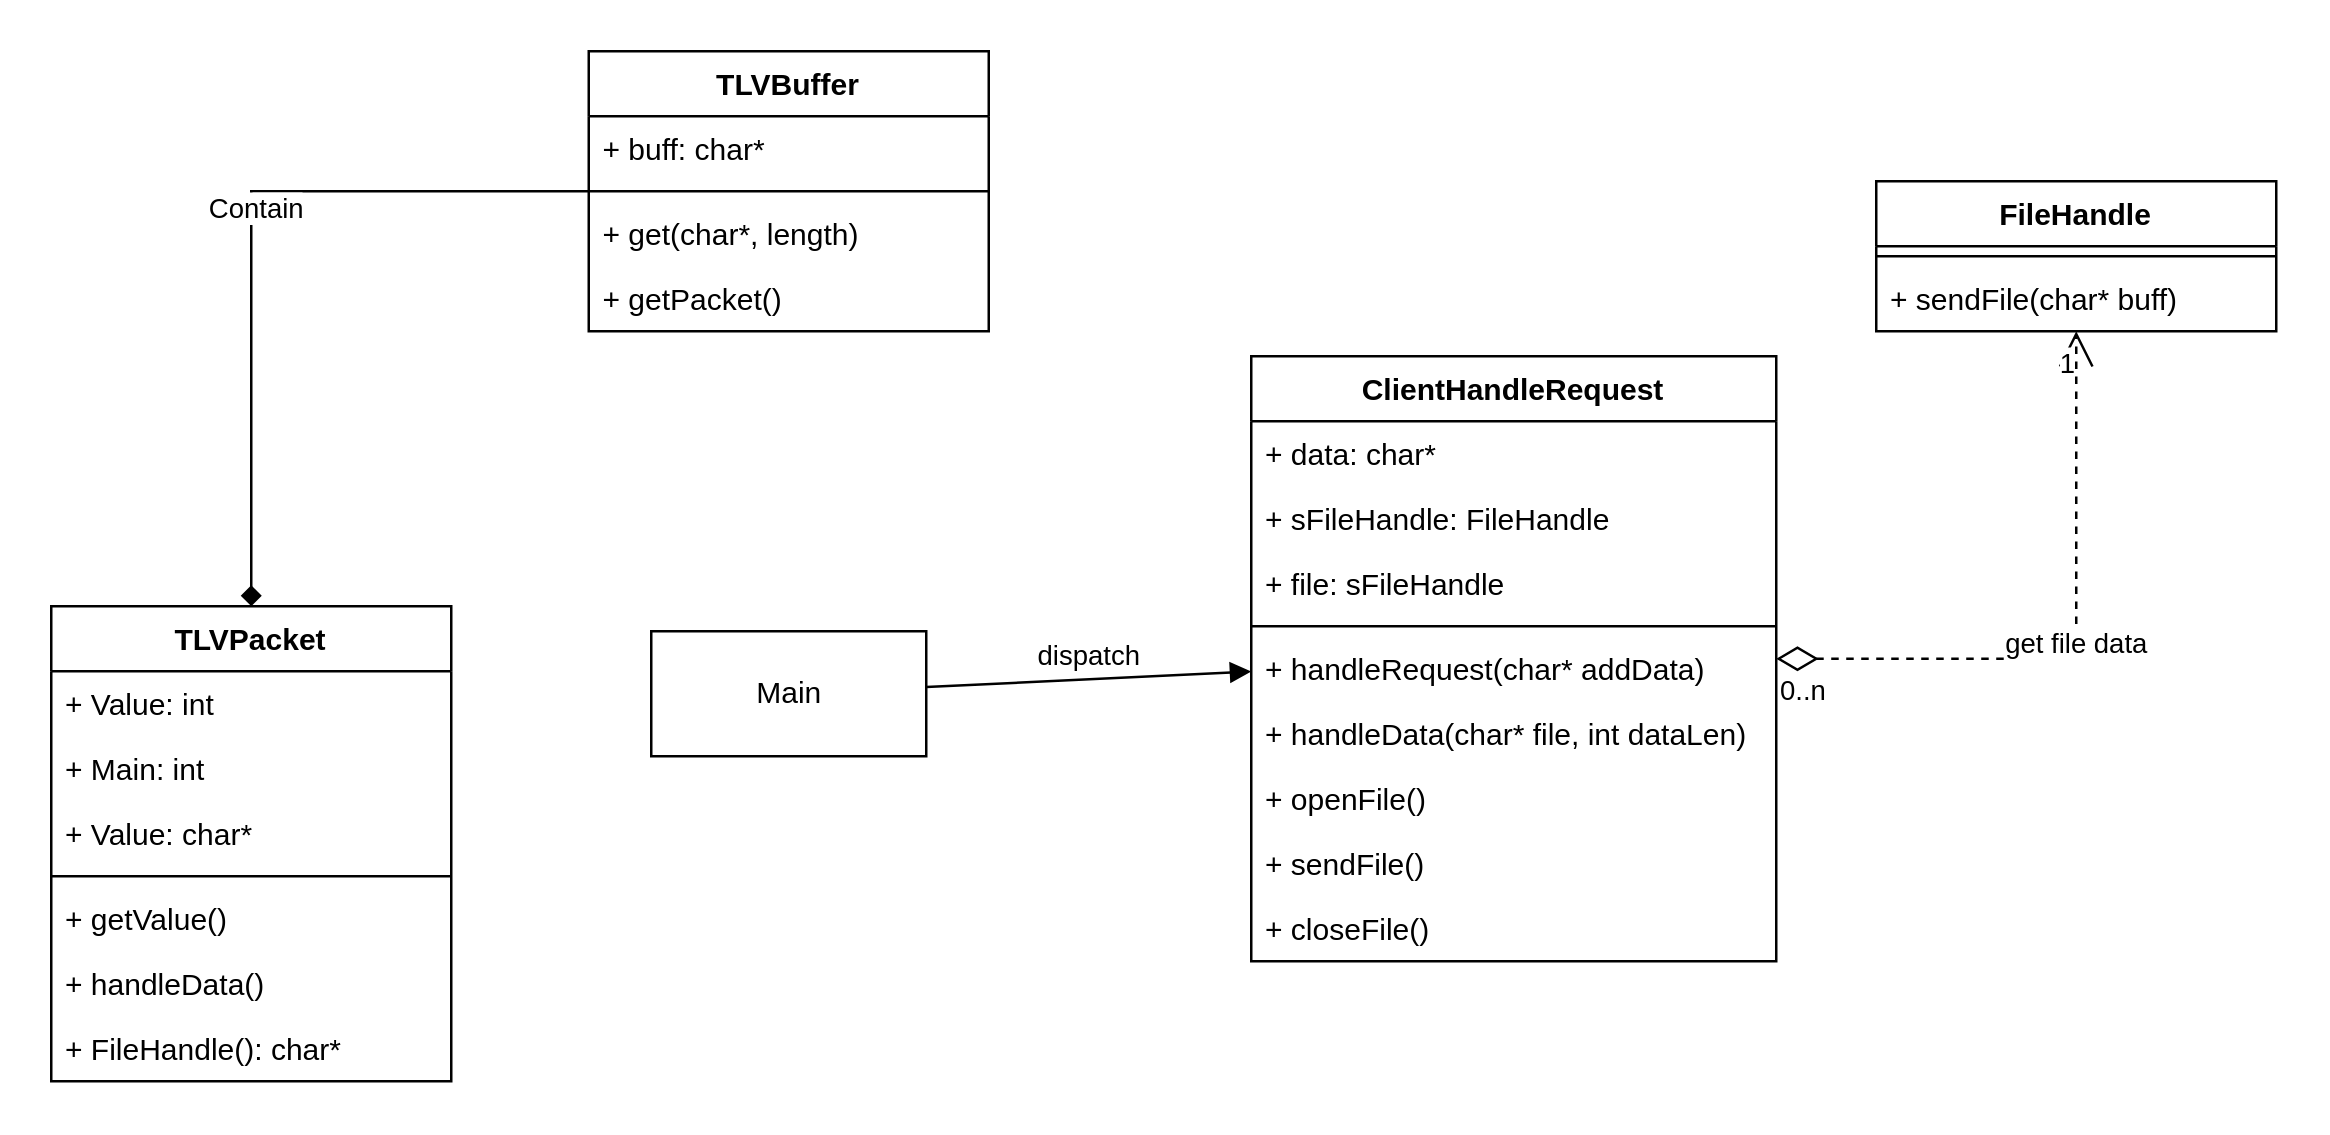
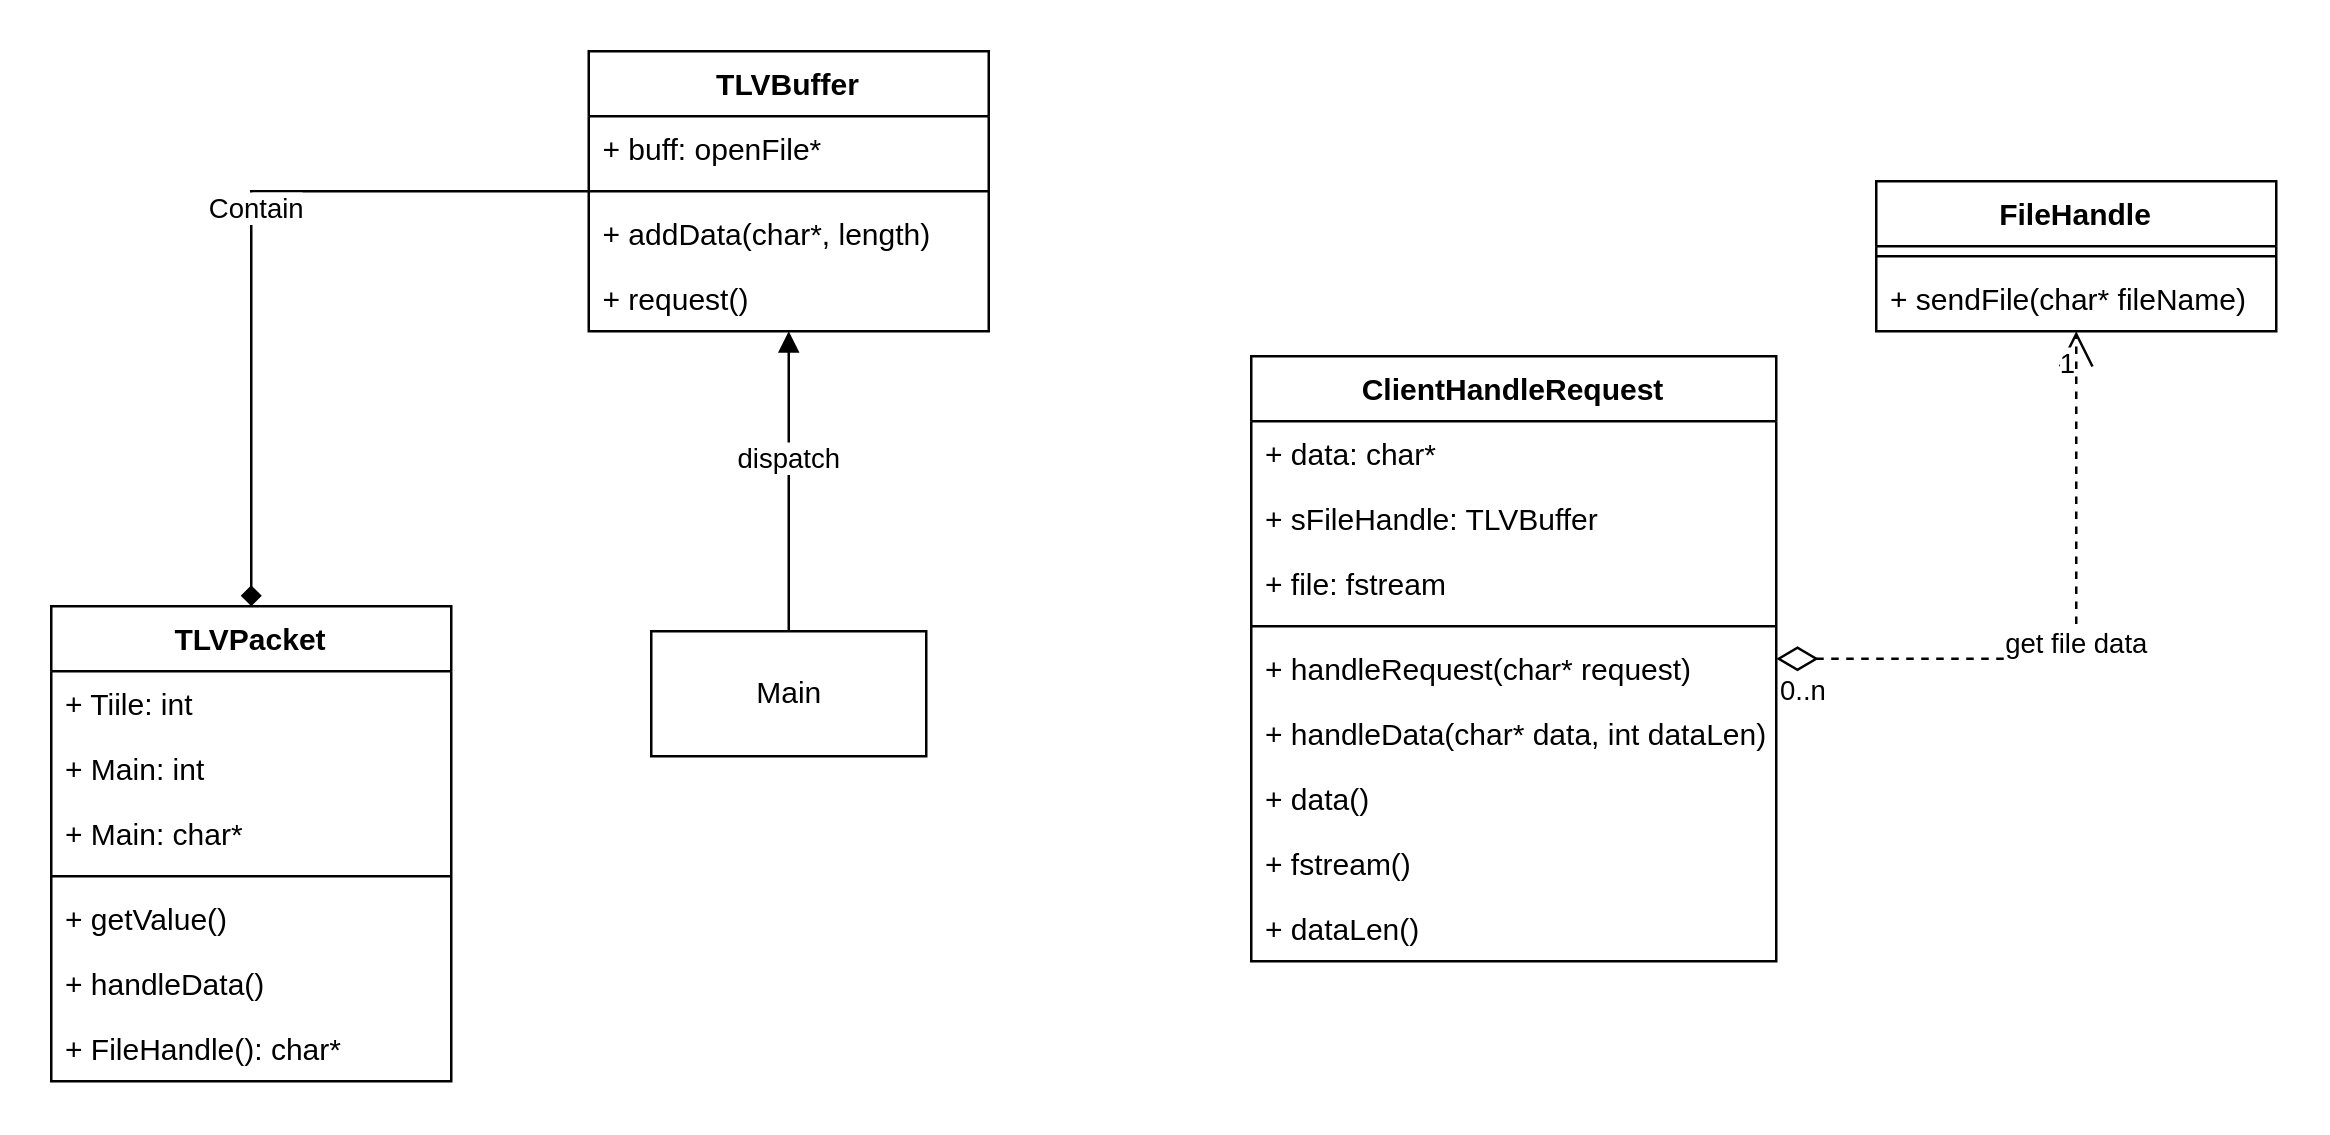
(700, 150) -> (726, 150)
(755, 235) -> (789, 235)
(708, 300) -> (691, 300)
(2059, 300) -> (2085, 300)
(1440, 520) -> (1443, 520)
none -> (789, 542)
(1393, 585) -> (1372, 585)
(1505, 670) -> (1505, 670)
(1078, 680) -> none
(146, 705) -> (139, 705)
(1541, 735) -> (1549, 735)
(1354, 800) -> (1328, 800)
(167, 835) -> (159, 835)
(1354, 865) -> (1354, 865)
(1359, 930) -> (1354, 930)
